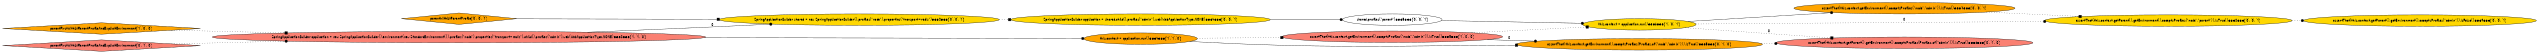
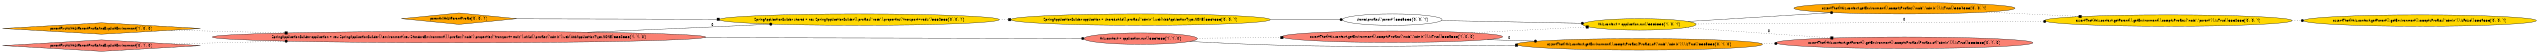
(1141, 39) -> (1141, 39)
